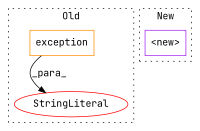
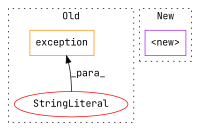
(30, 72) -> (71, 77)
